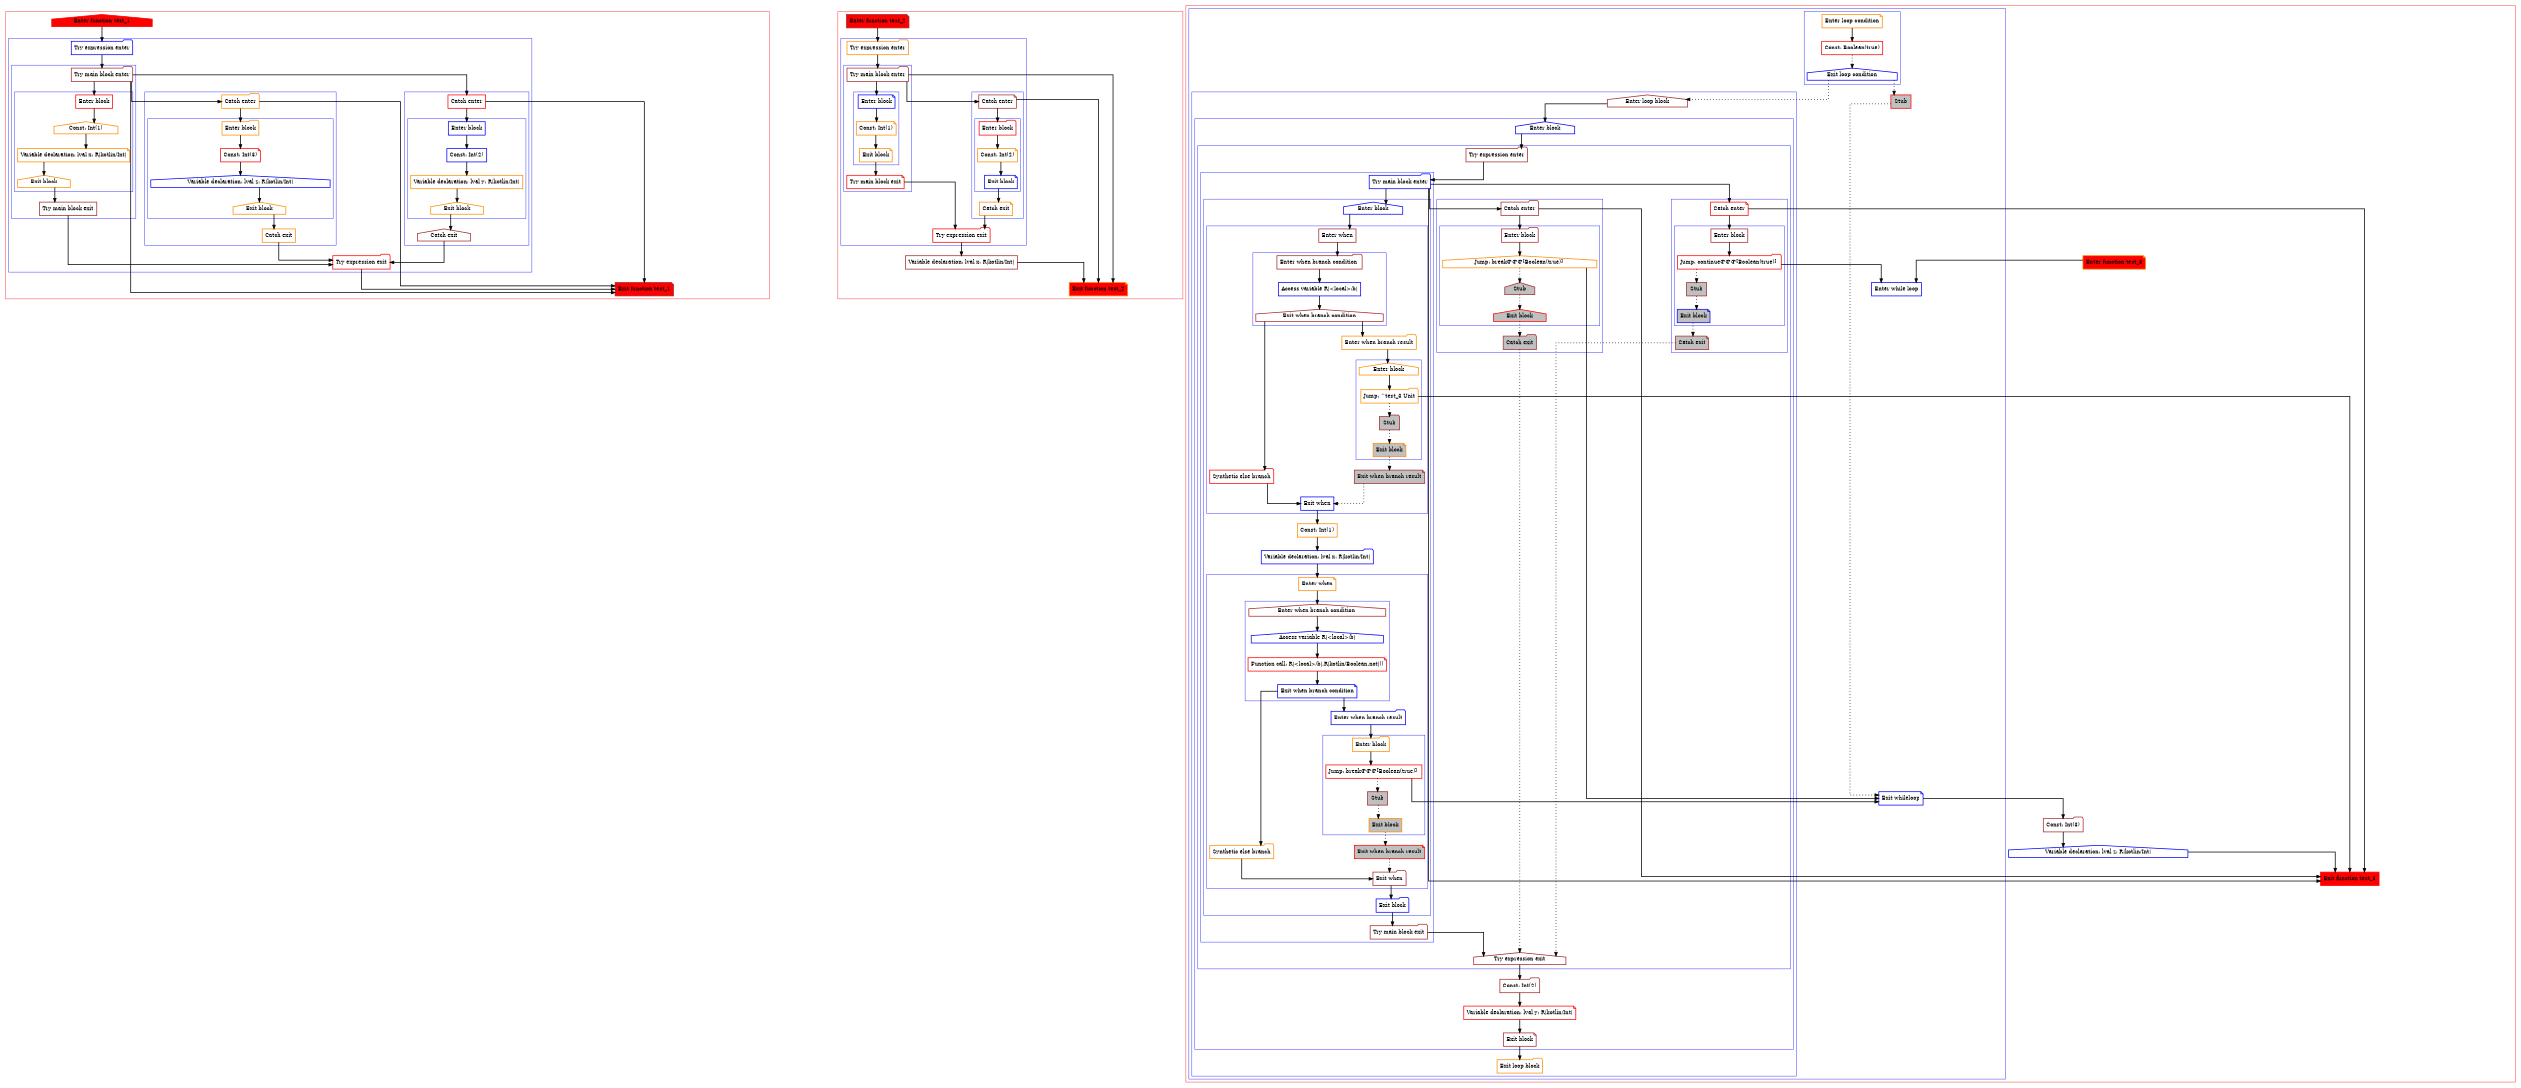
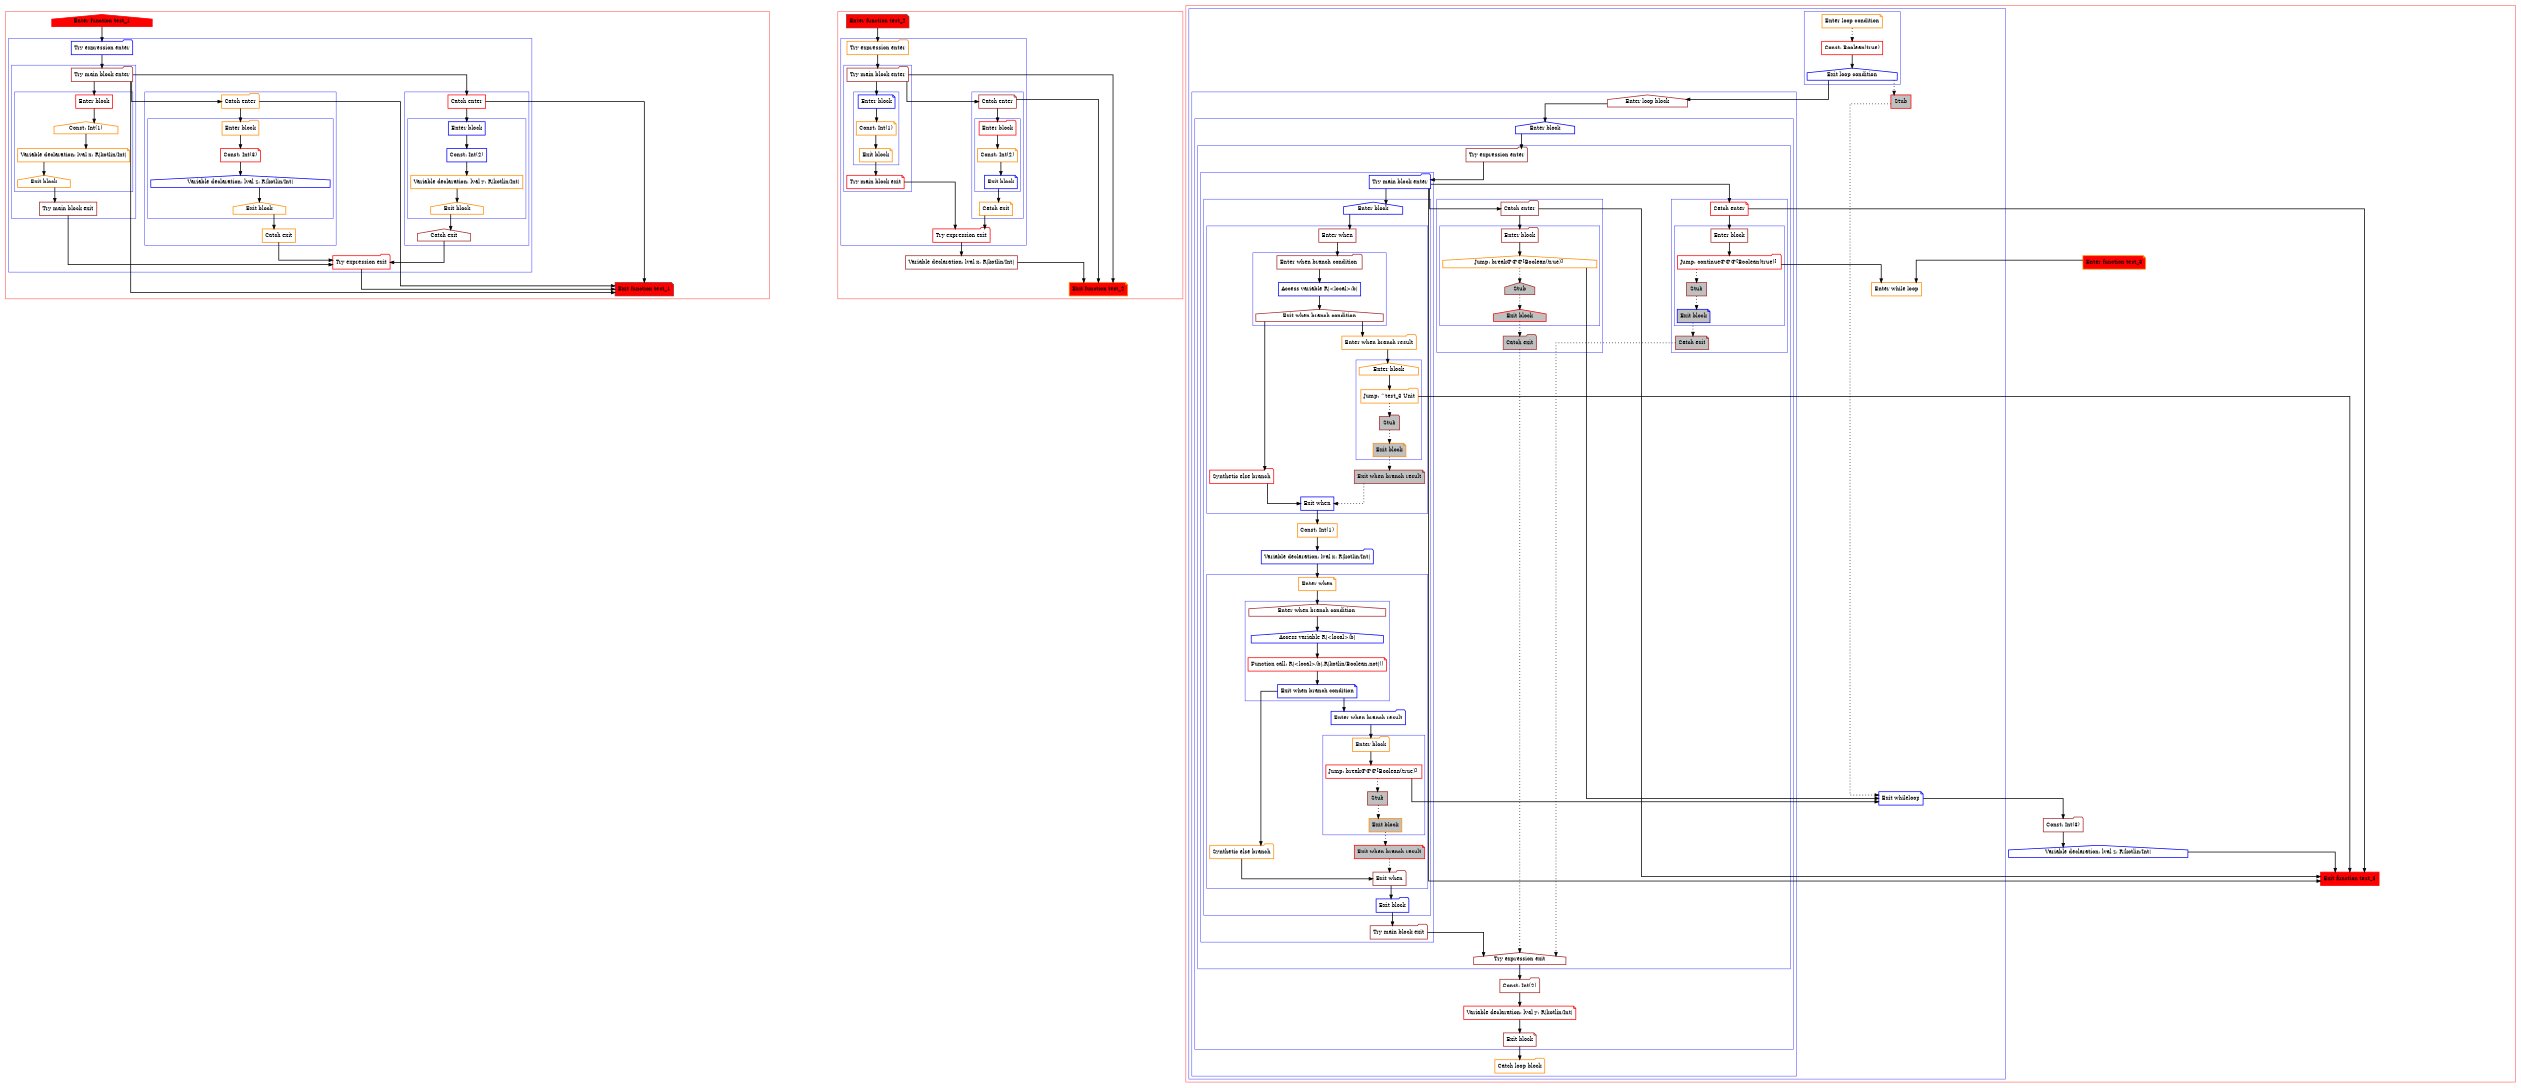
(1852, 33) -> (1852, 33)
(1852, 60) -> (1852, 60)
(1769, 99) -> (1769, 99)
(1896, 289) -> (1896, 289)
(1520, 1066) -> (1520, 1066)
